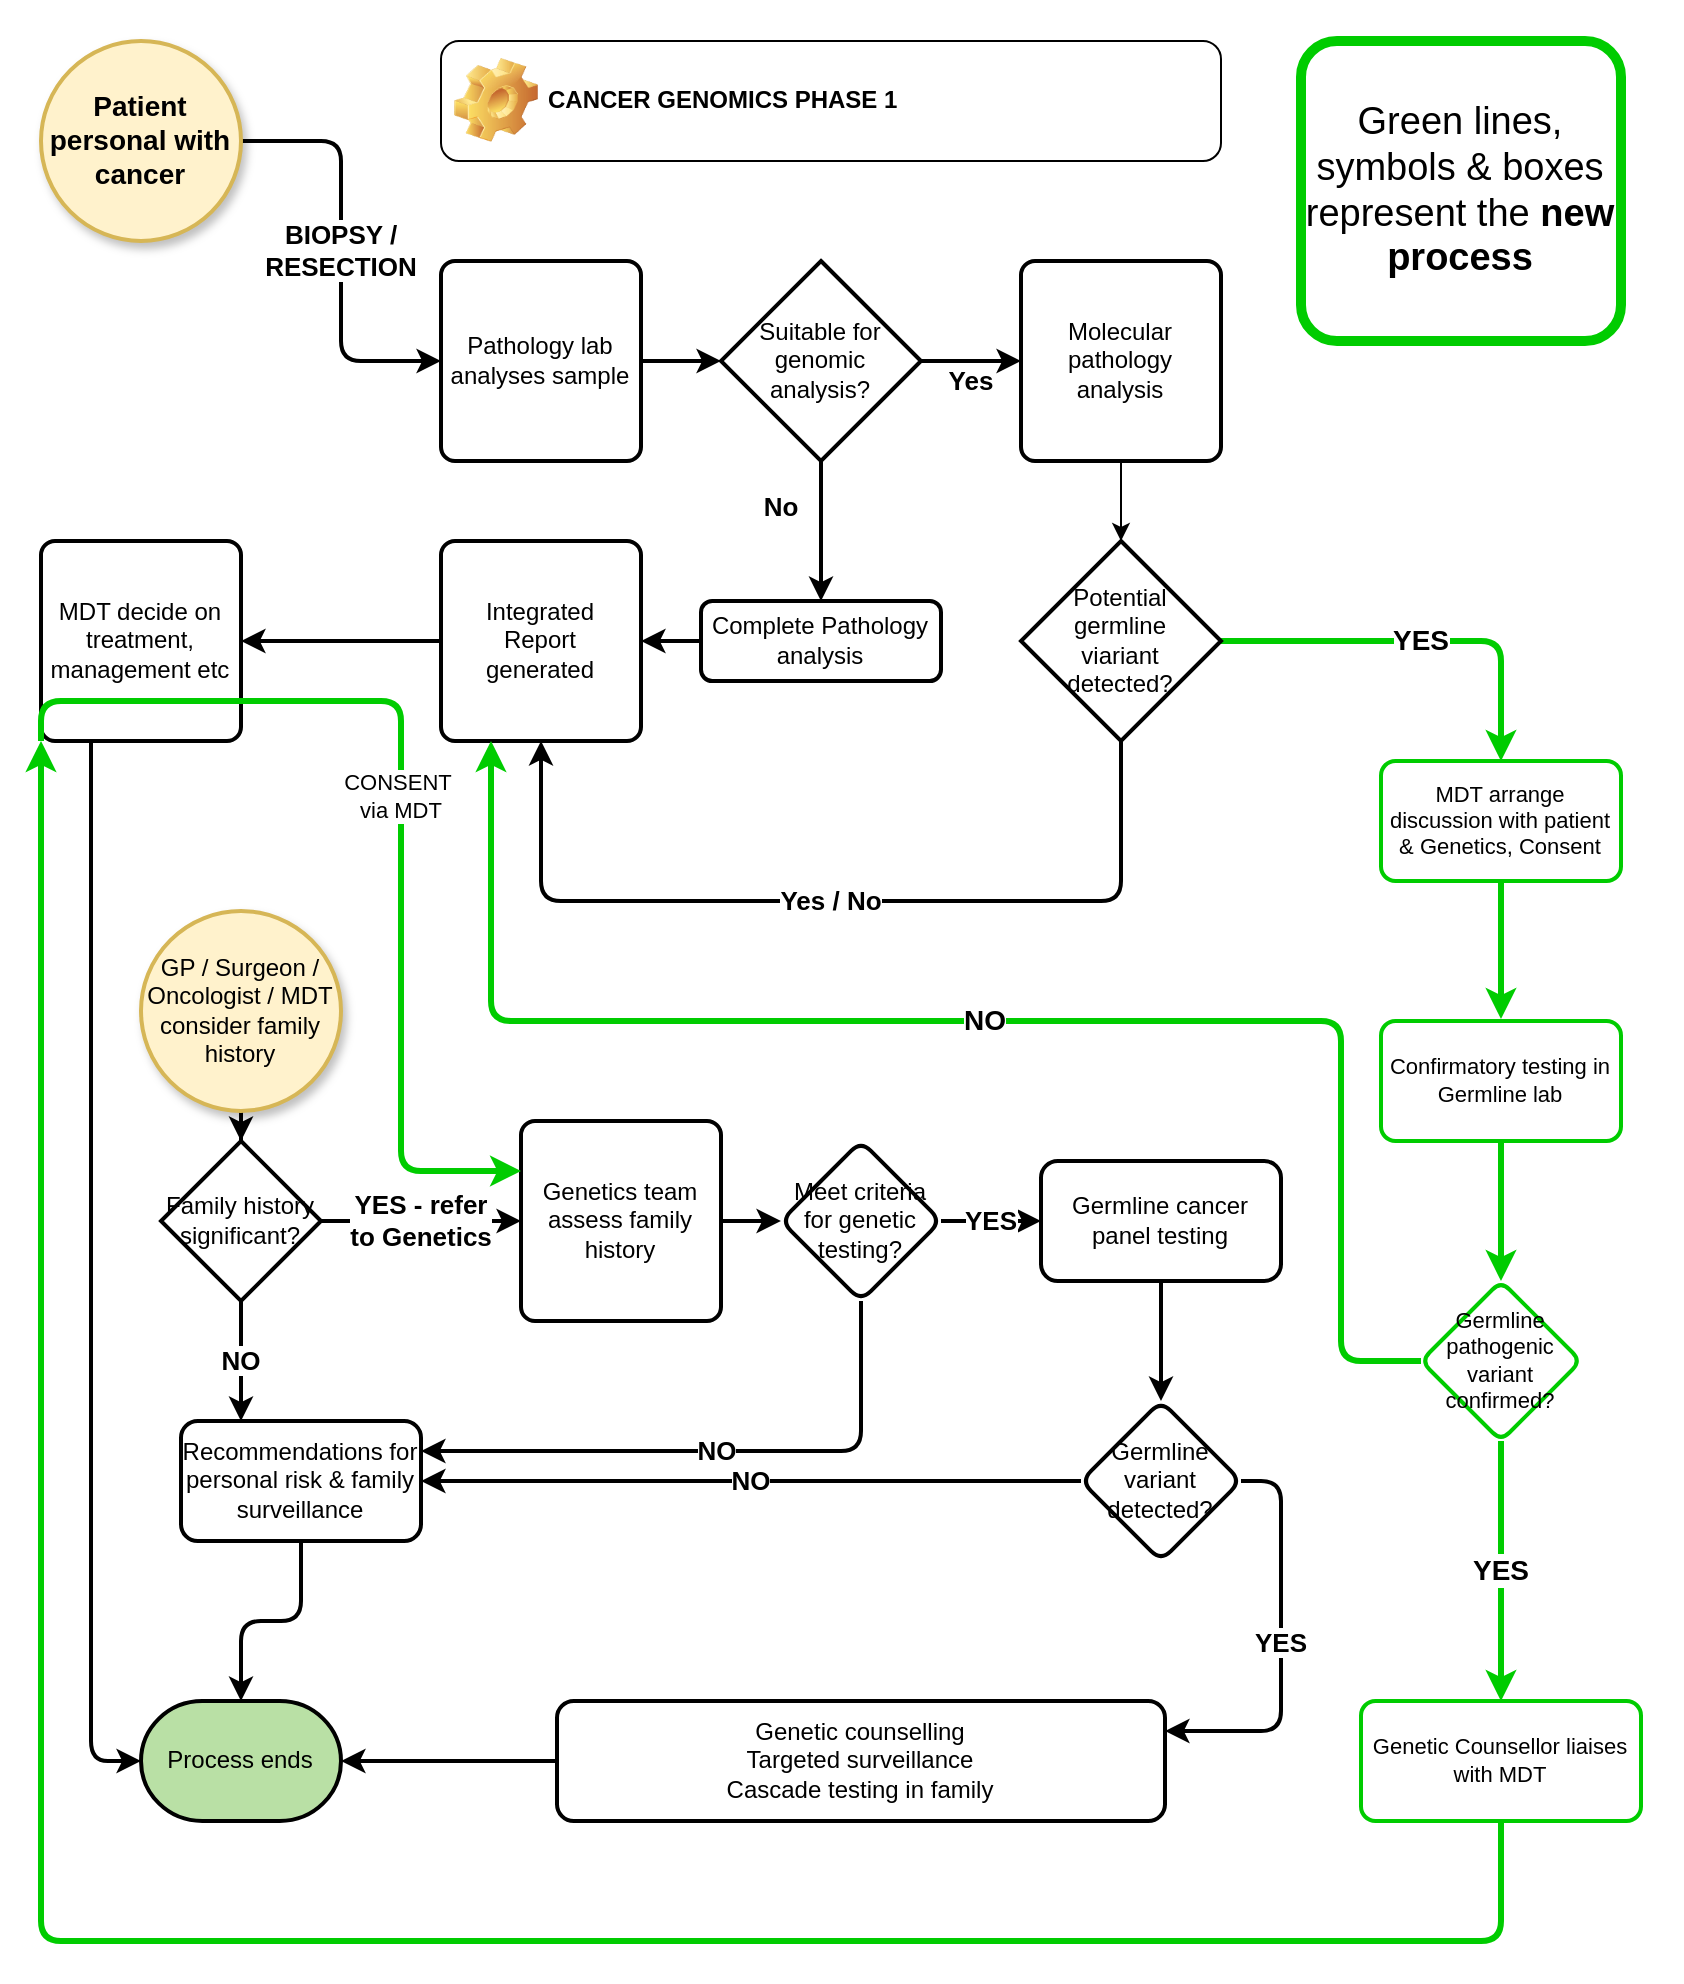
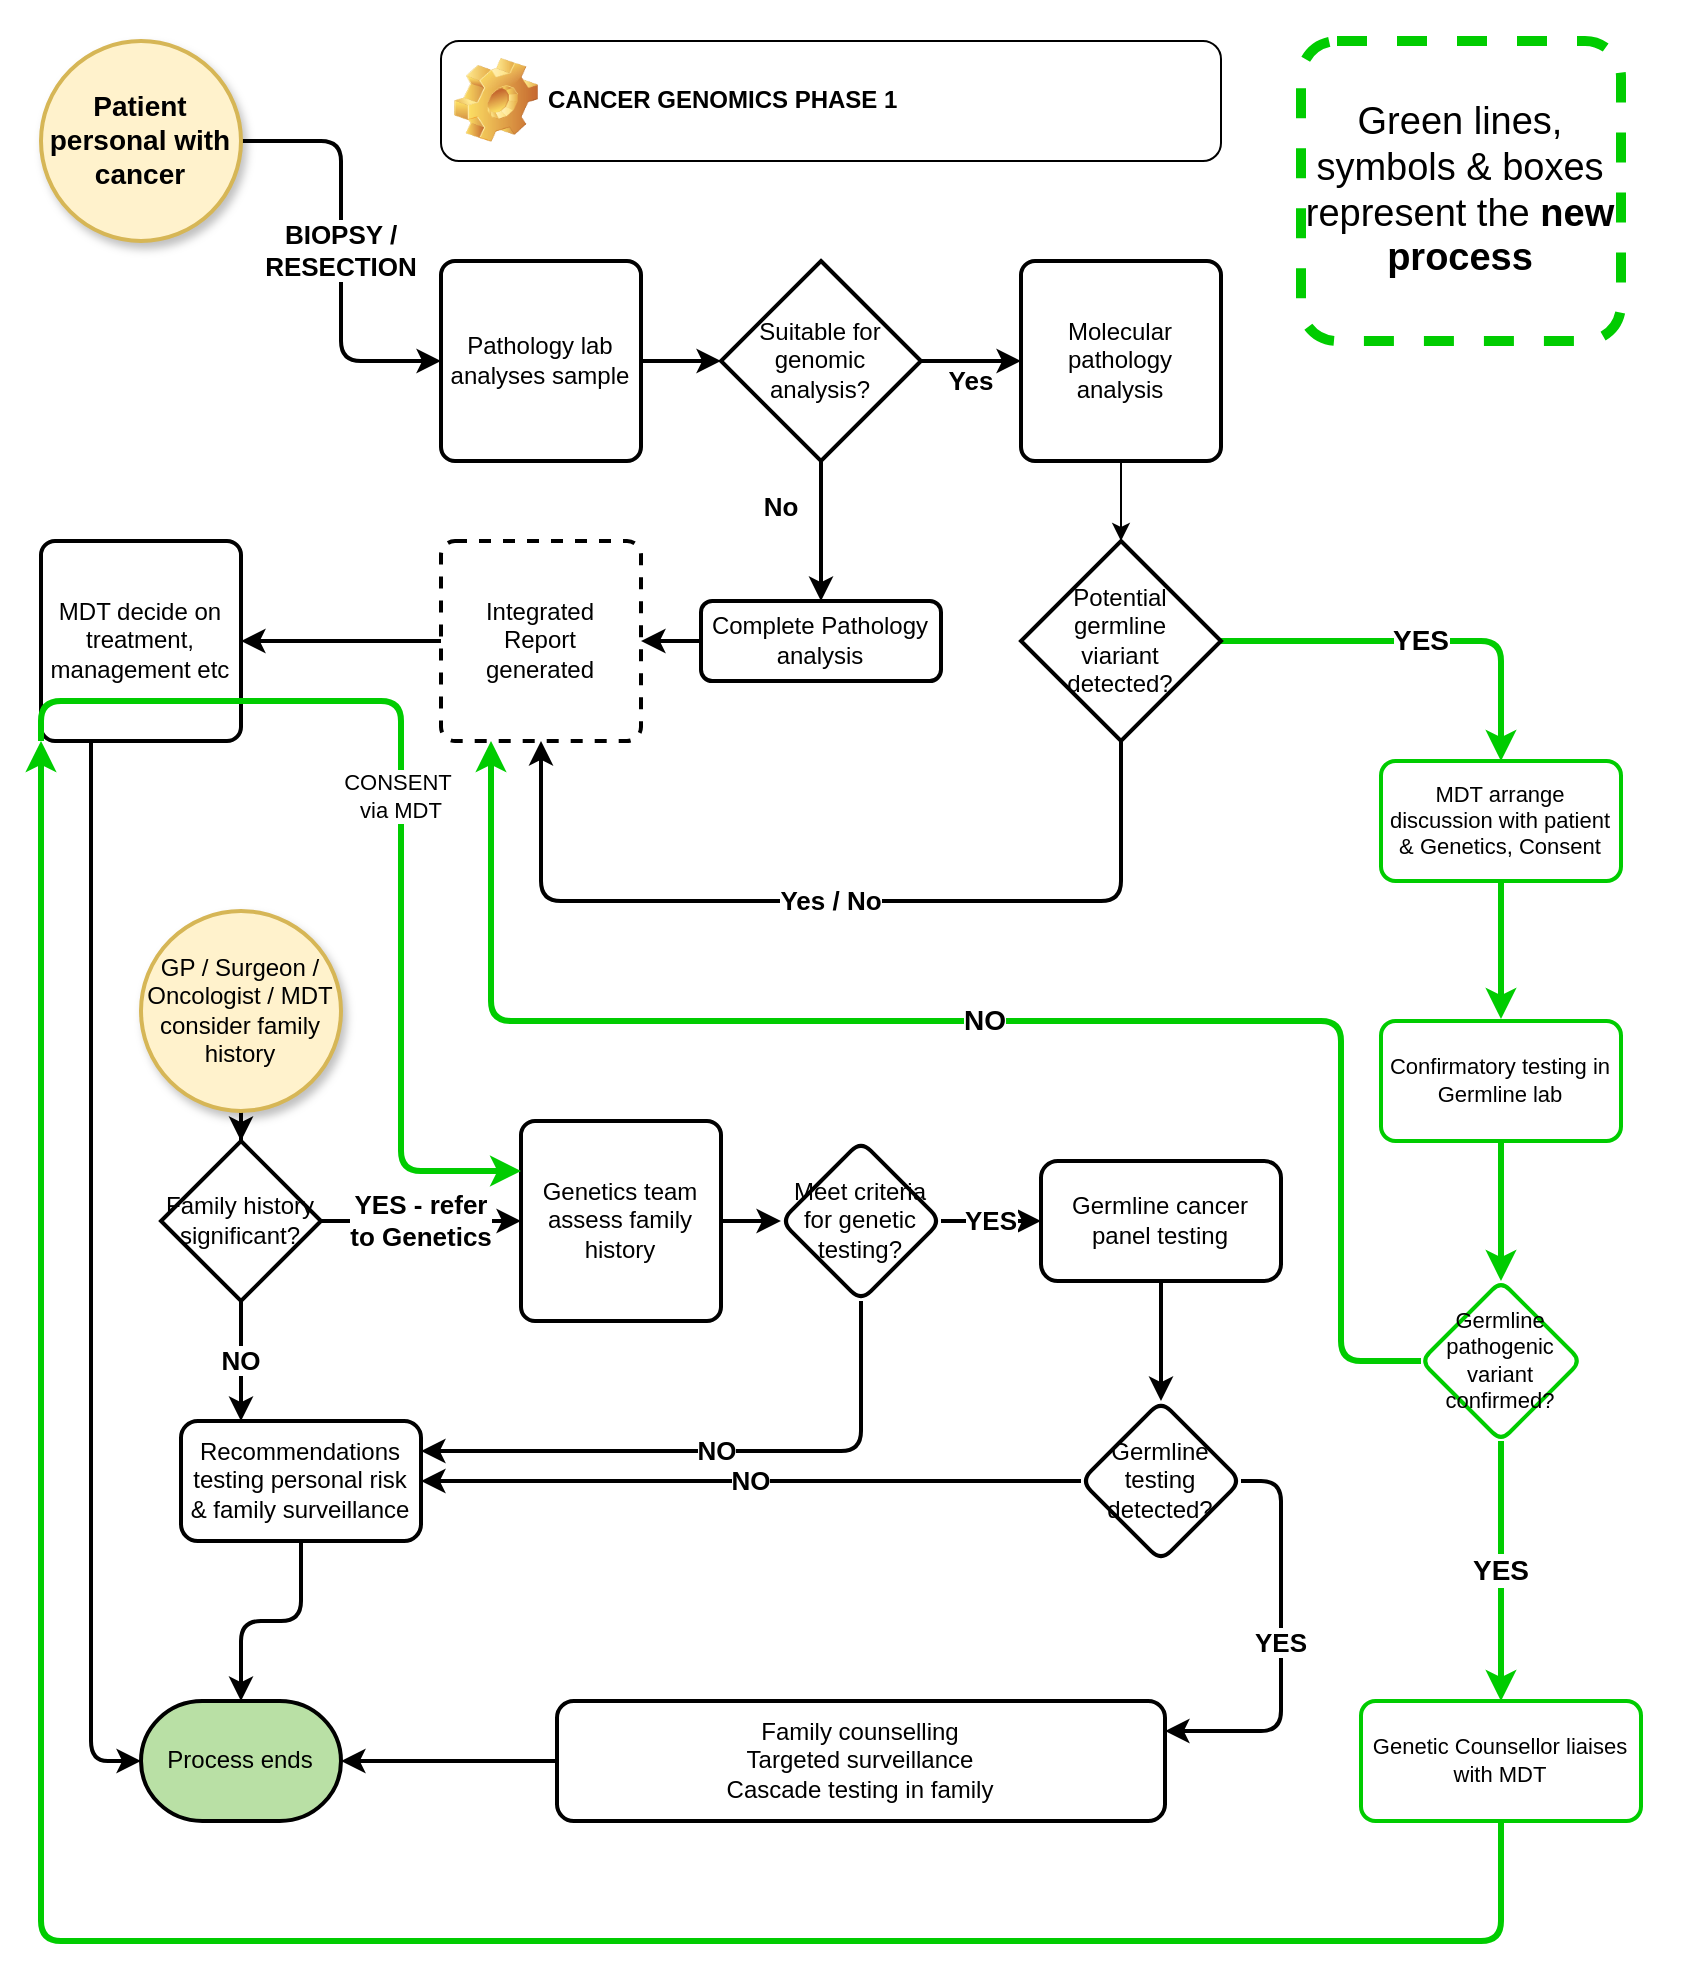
(1461, 191) -> (1461, 191)
(541, 641) -> (541, 641)
(301, 1481) -> (301, 1481)
(1161, 1481) -> (1161, 1481)
(861, 1761) -> (861, 1761)
